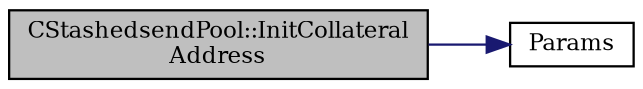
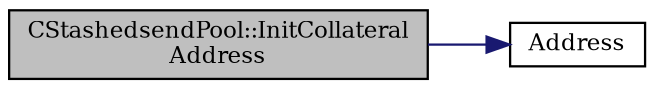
(572, 45) -> (578, 45)
